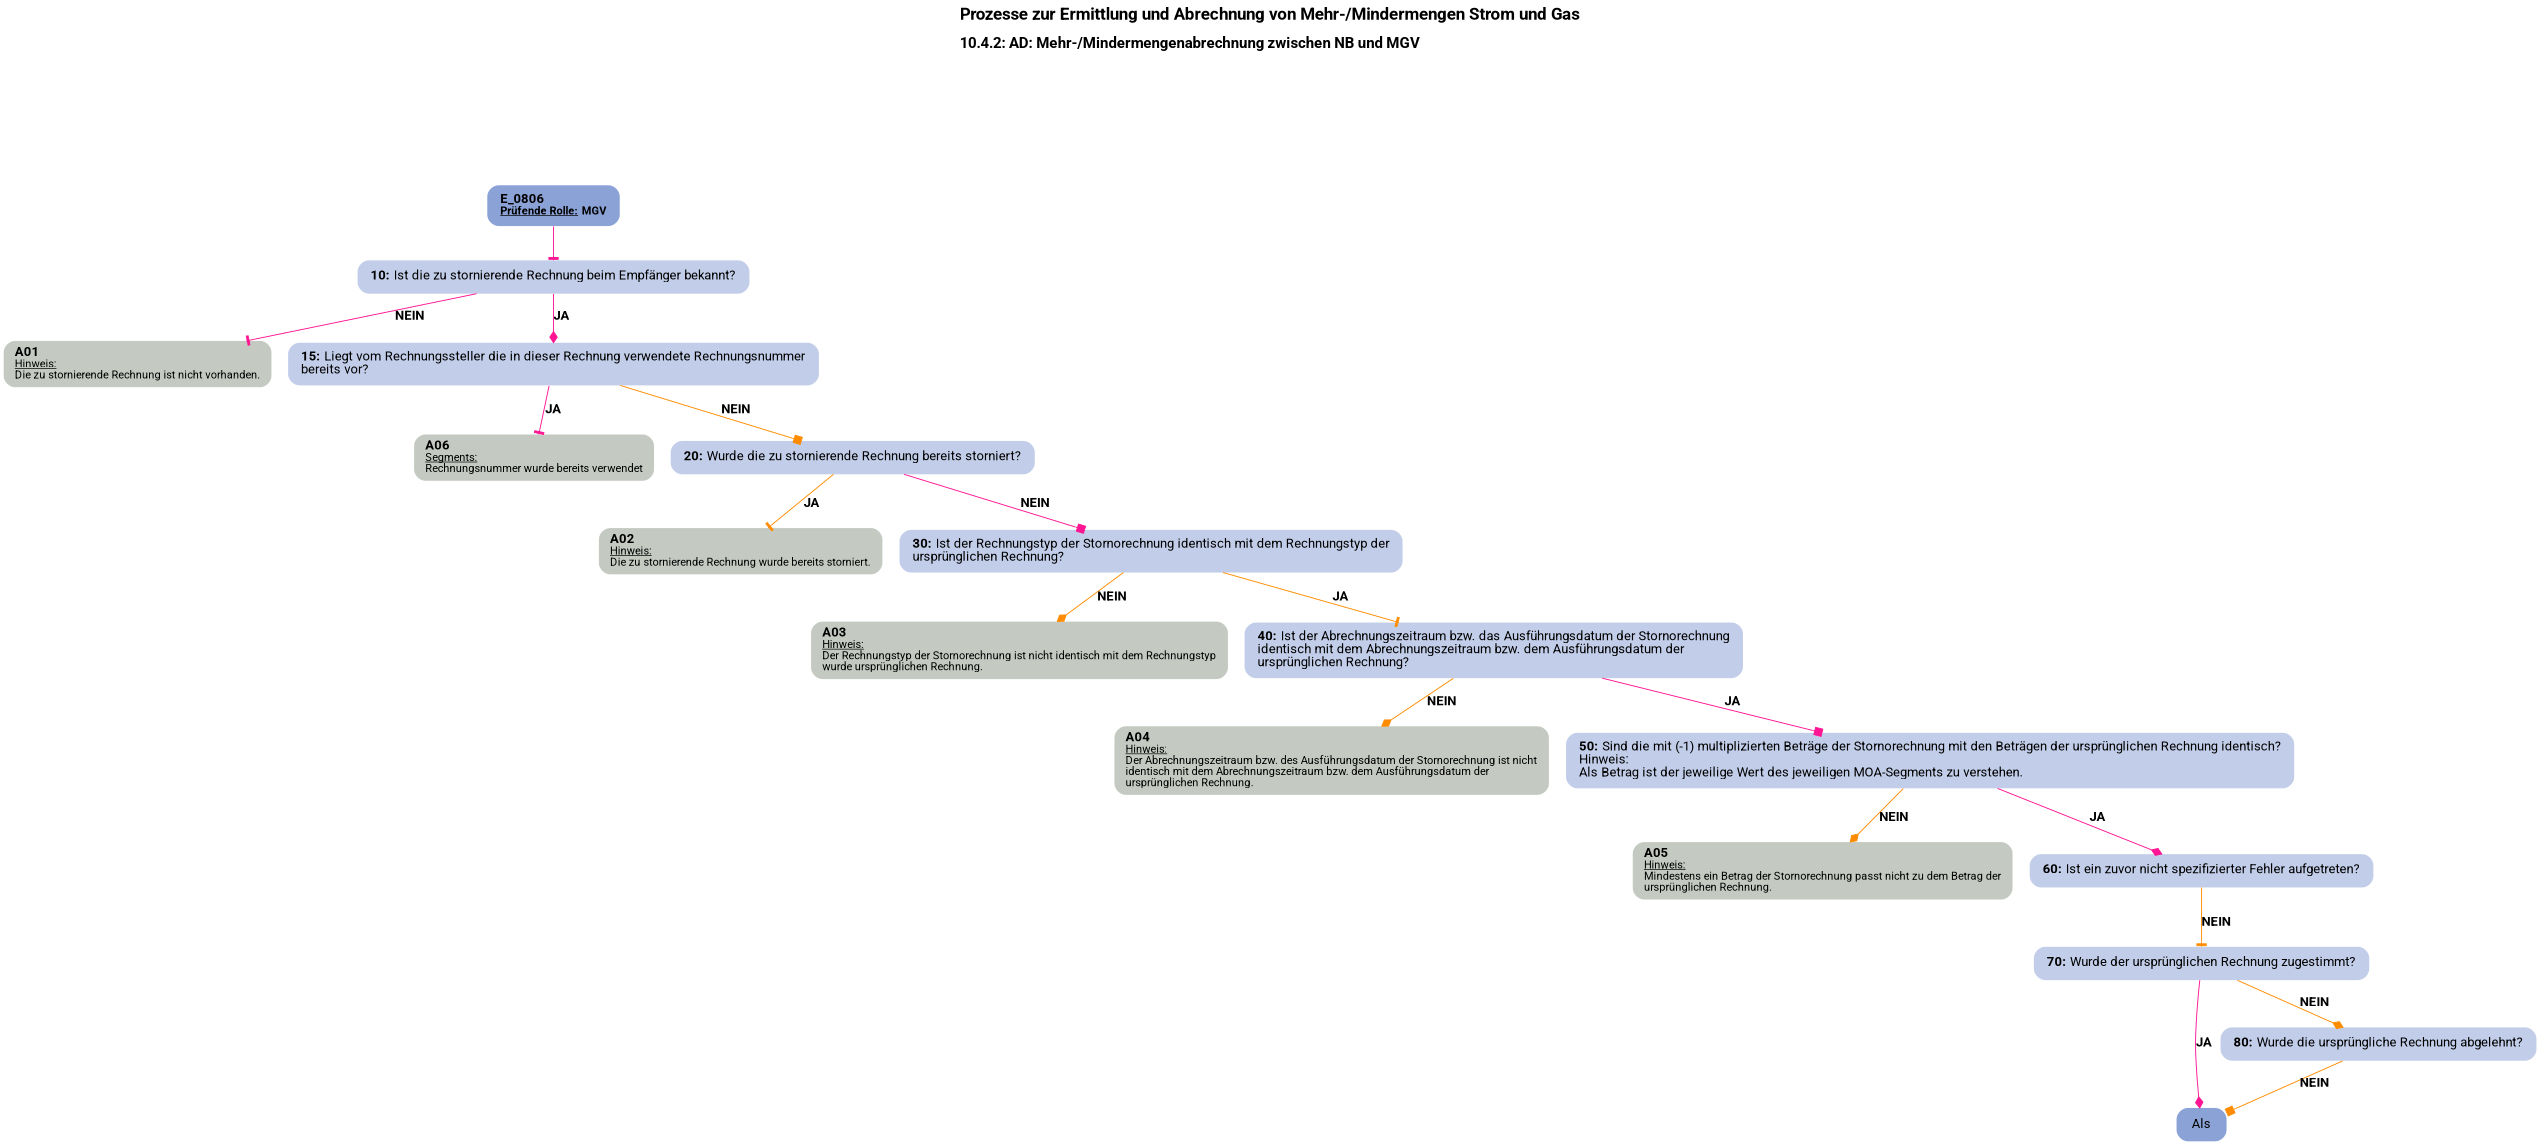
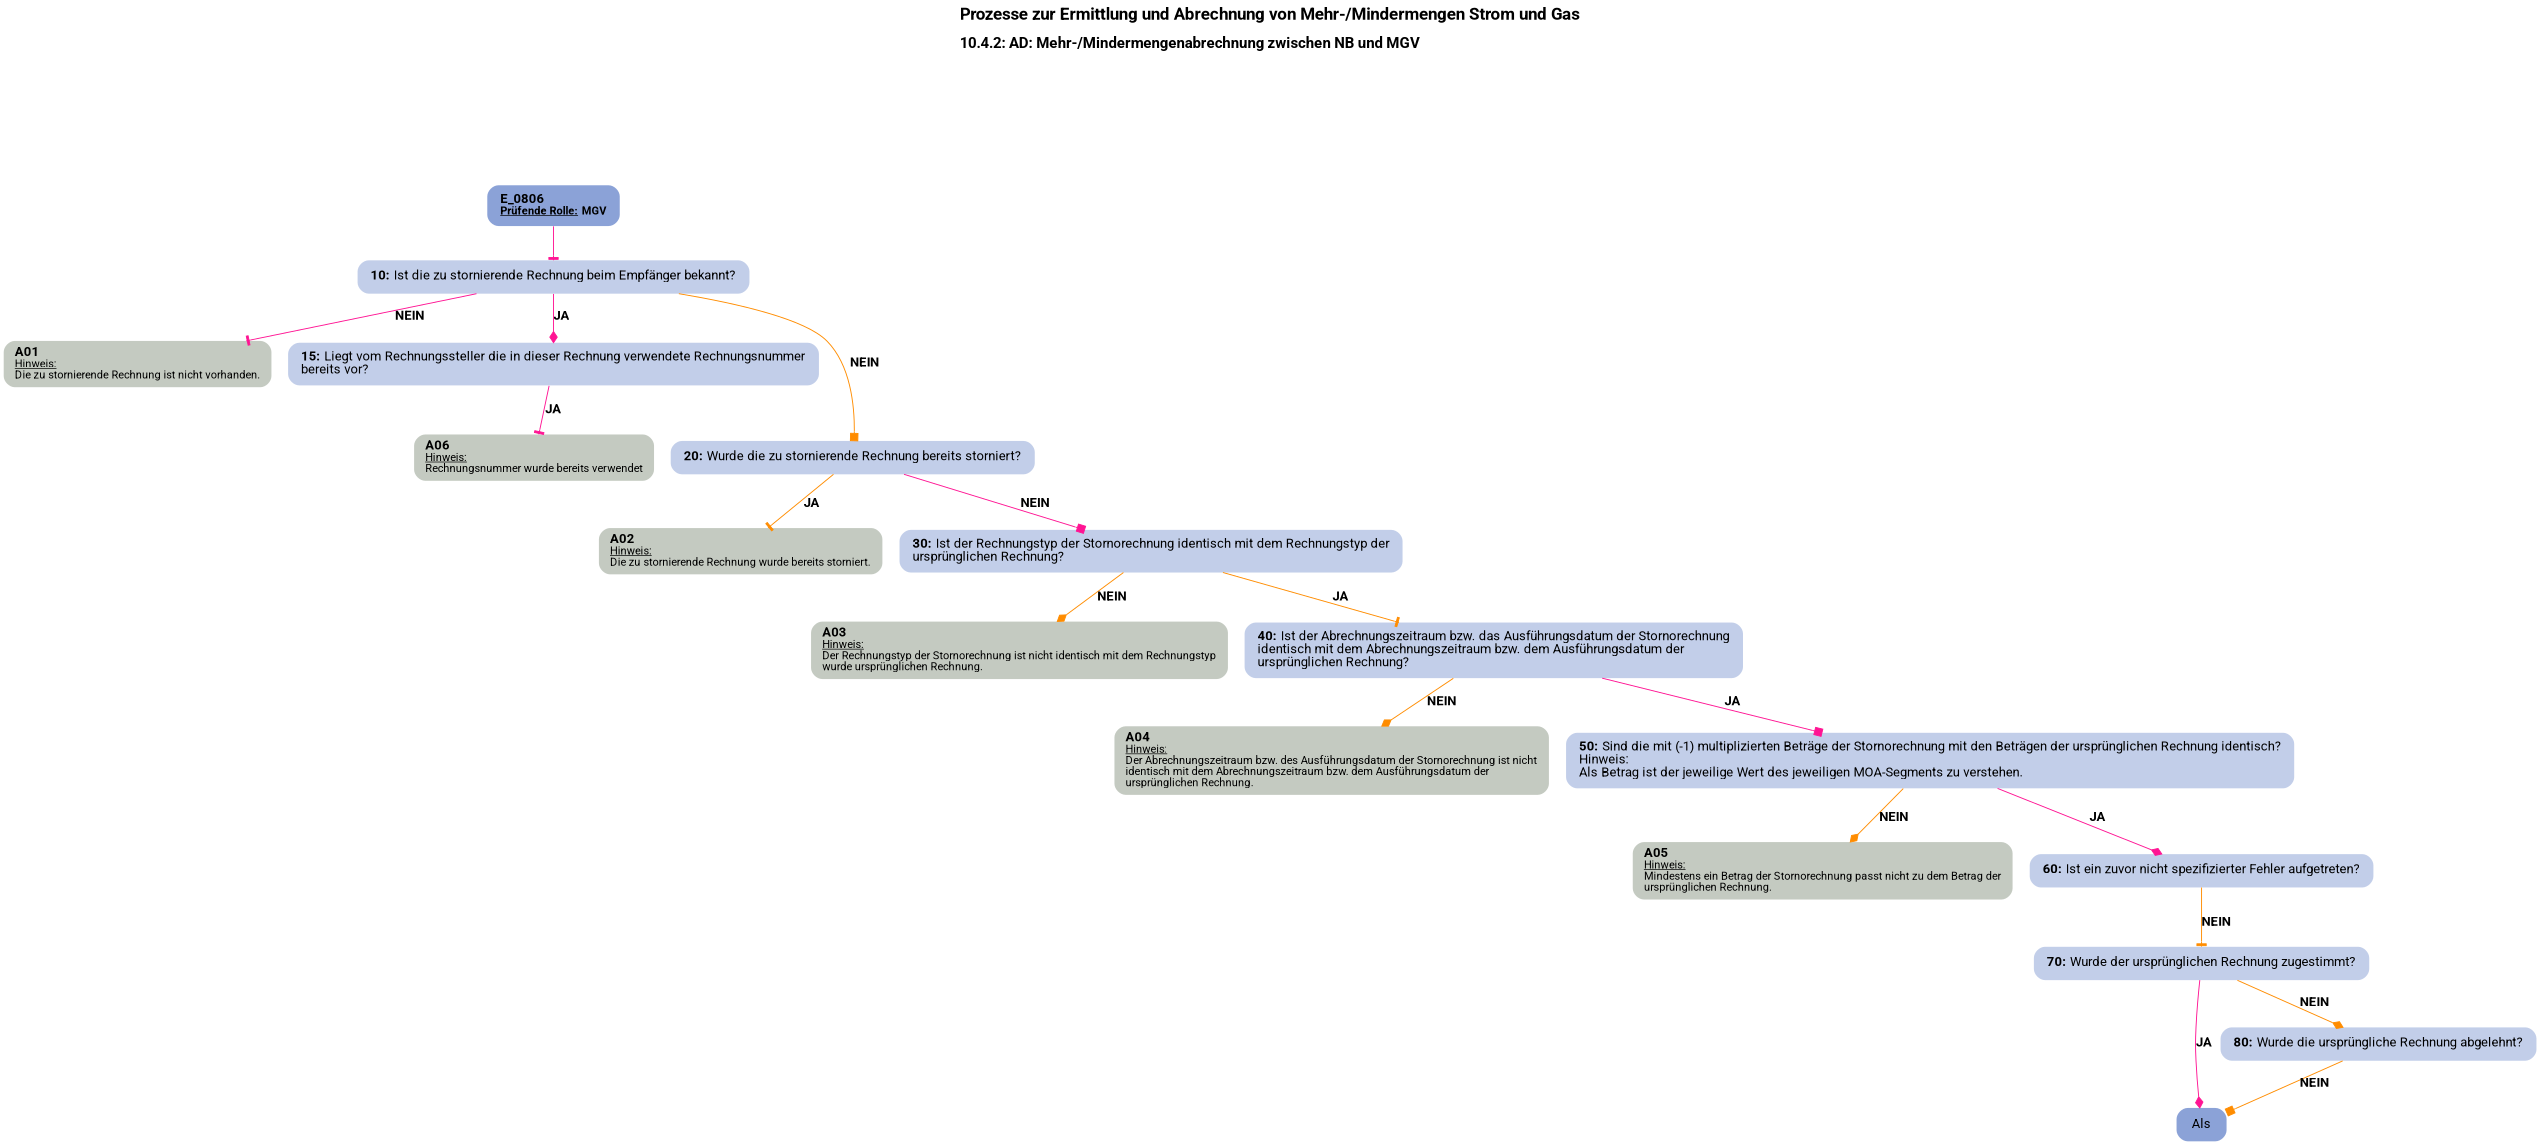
(706, 412) -> (801, 325)
(452, 458) -> (447, 458)
